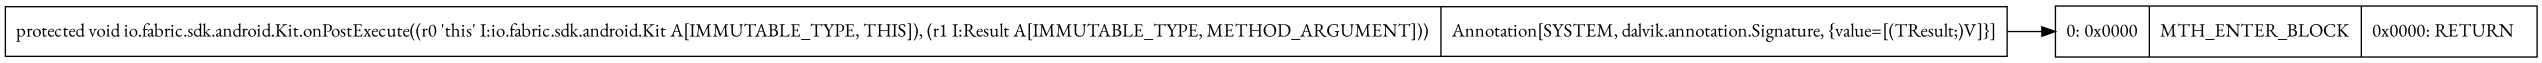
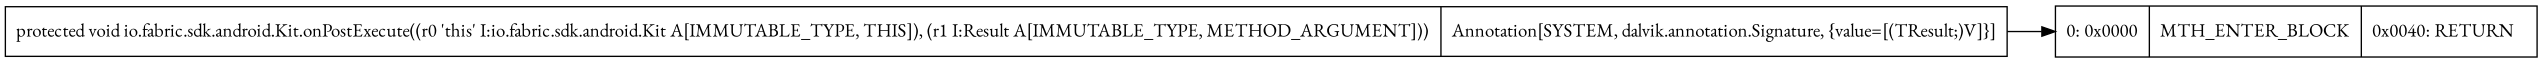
(2449, 31) -> (2449, 31)
